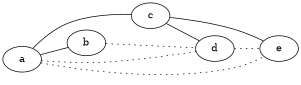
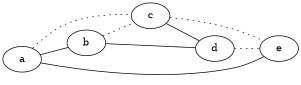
(78, 20) -> (78, 20)
(218, 25) -> (218, 25)
none -> (119, 29)
(151, 46) -> (151, 46)
(119, 61) -> none
(153, 74) -> (153, 74)
